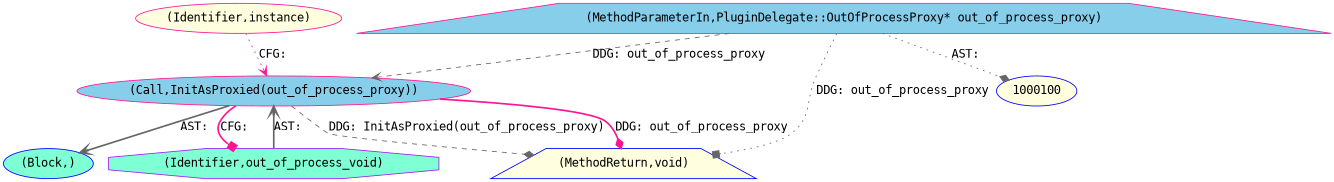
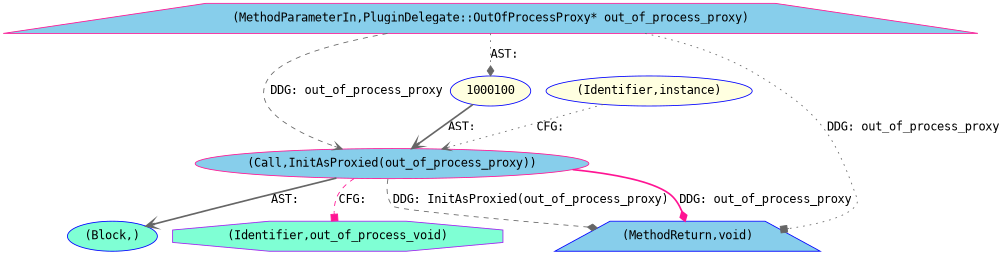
(239, 18) -> (649, 91)
(254, 51) -> (527, 126)
(219, 123) -> (339, 193)
(274, 132) -> (446, 124)
(623, 164) -> (688, 236)
